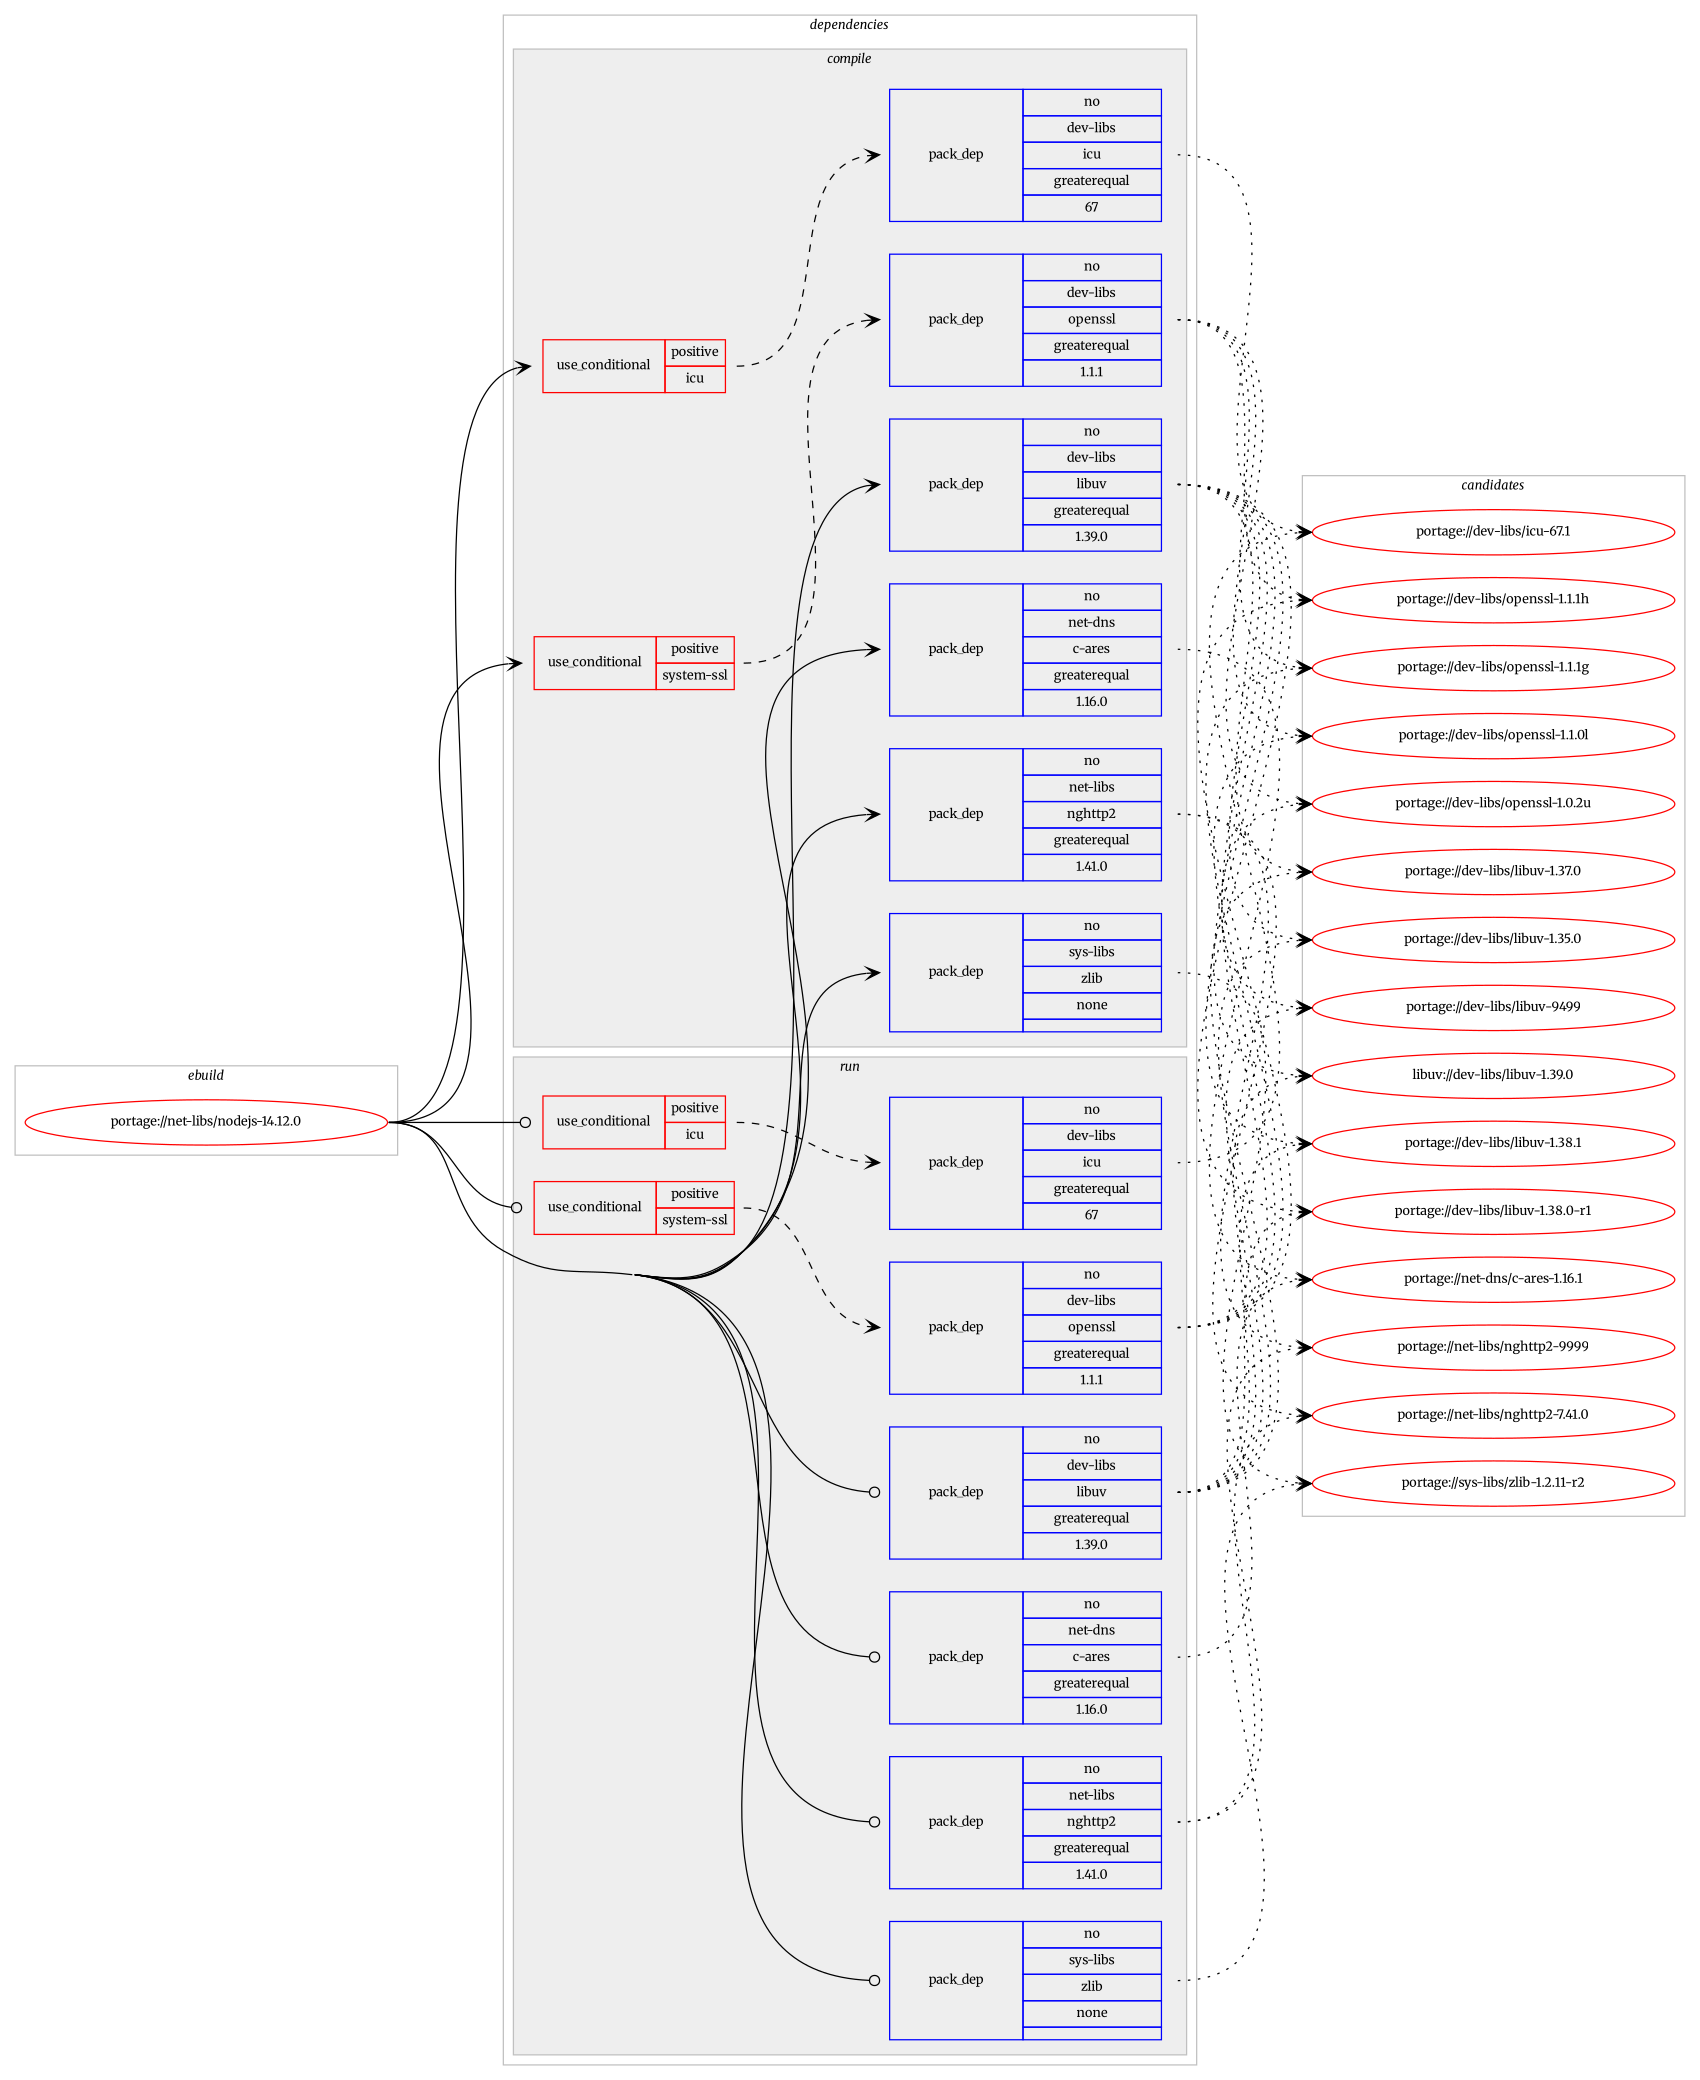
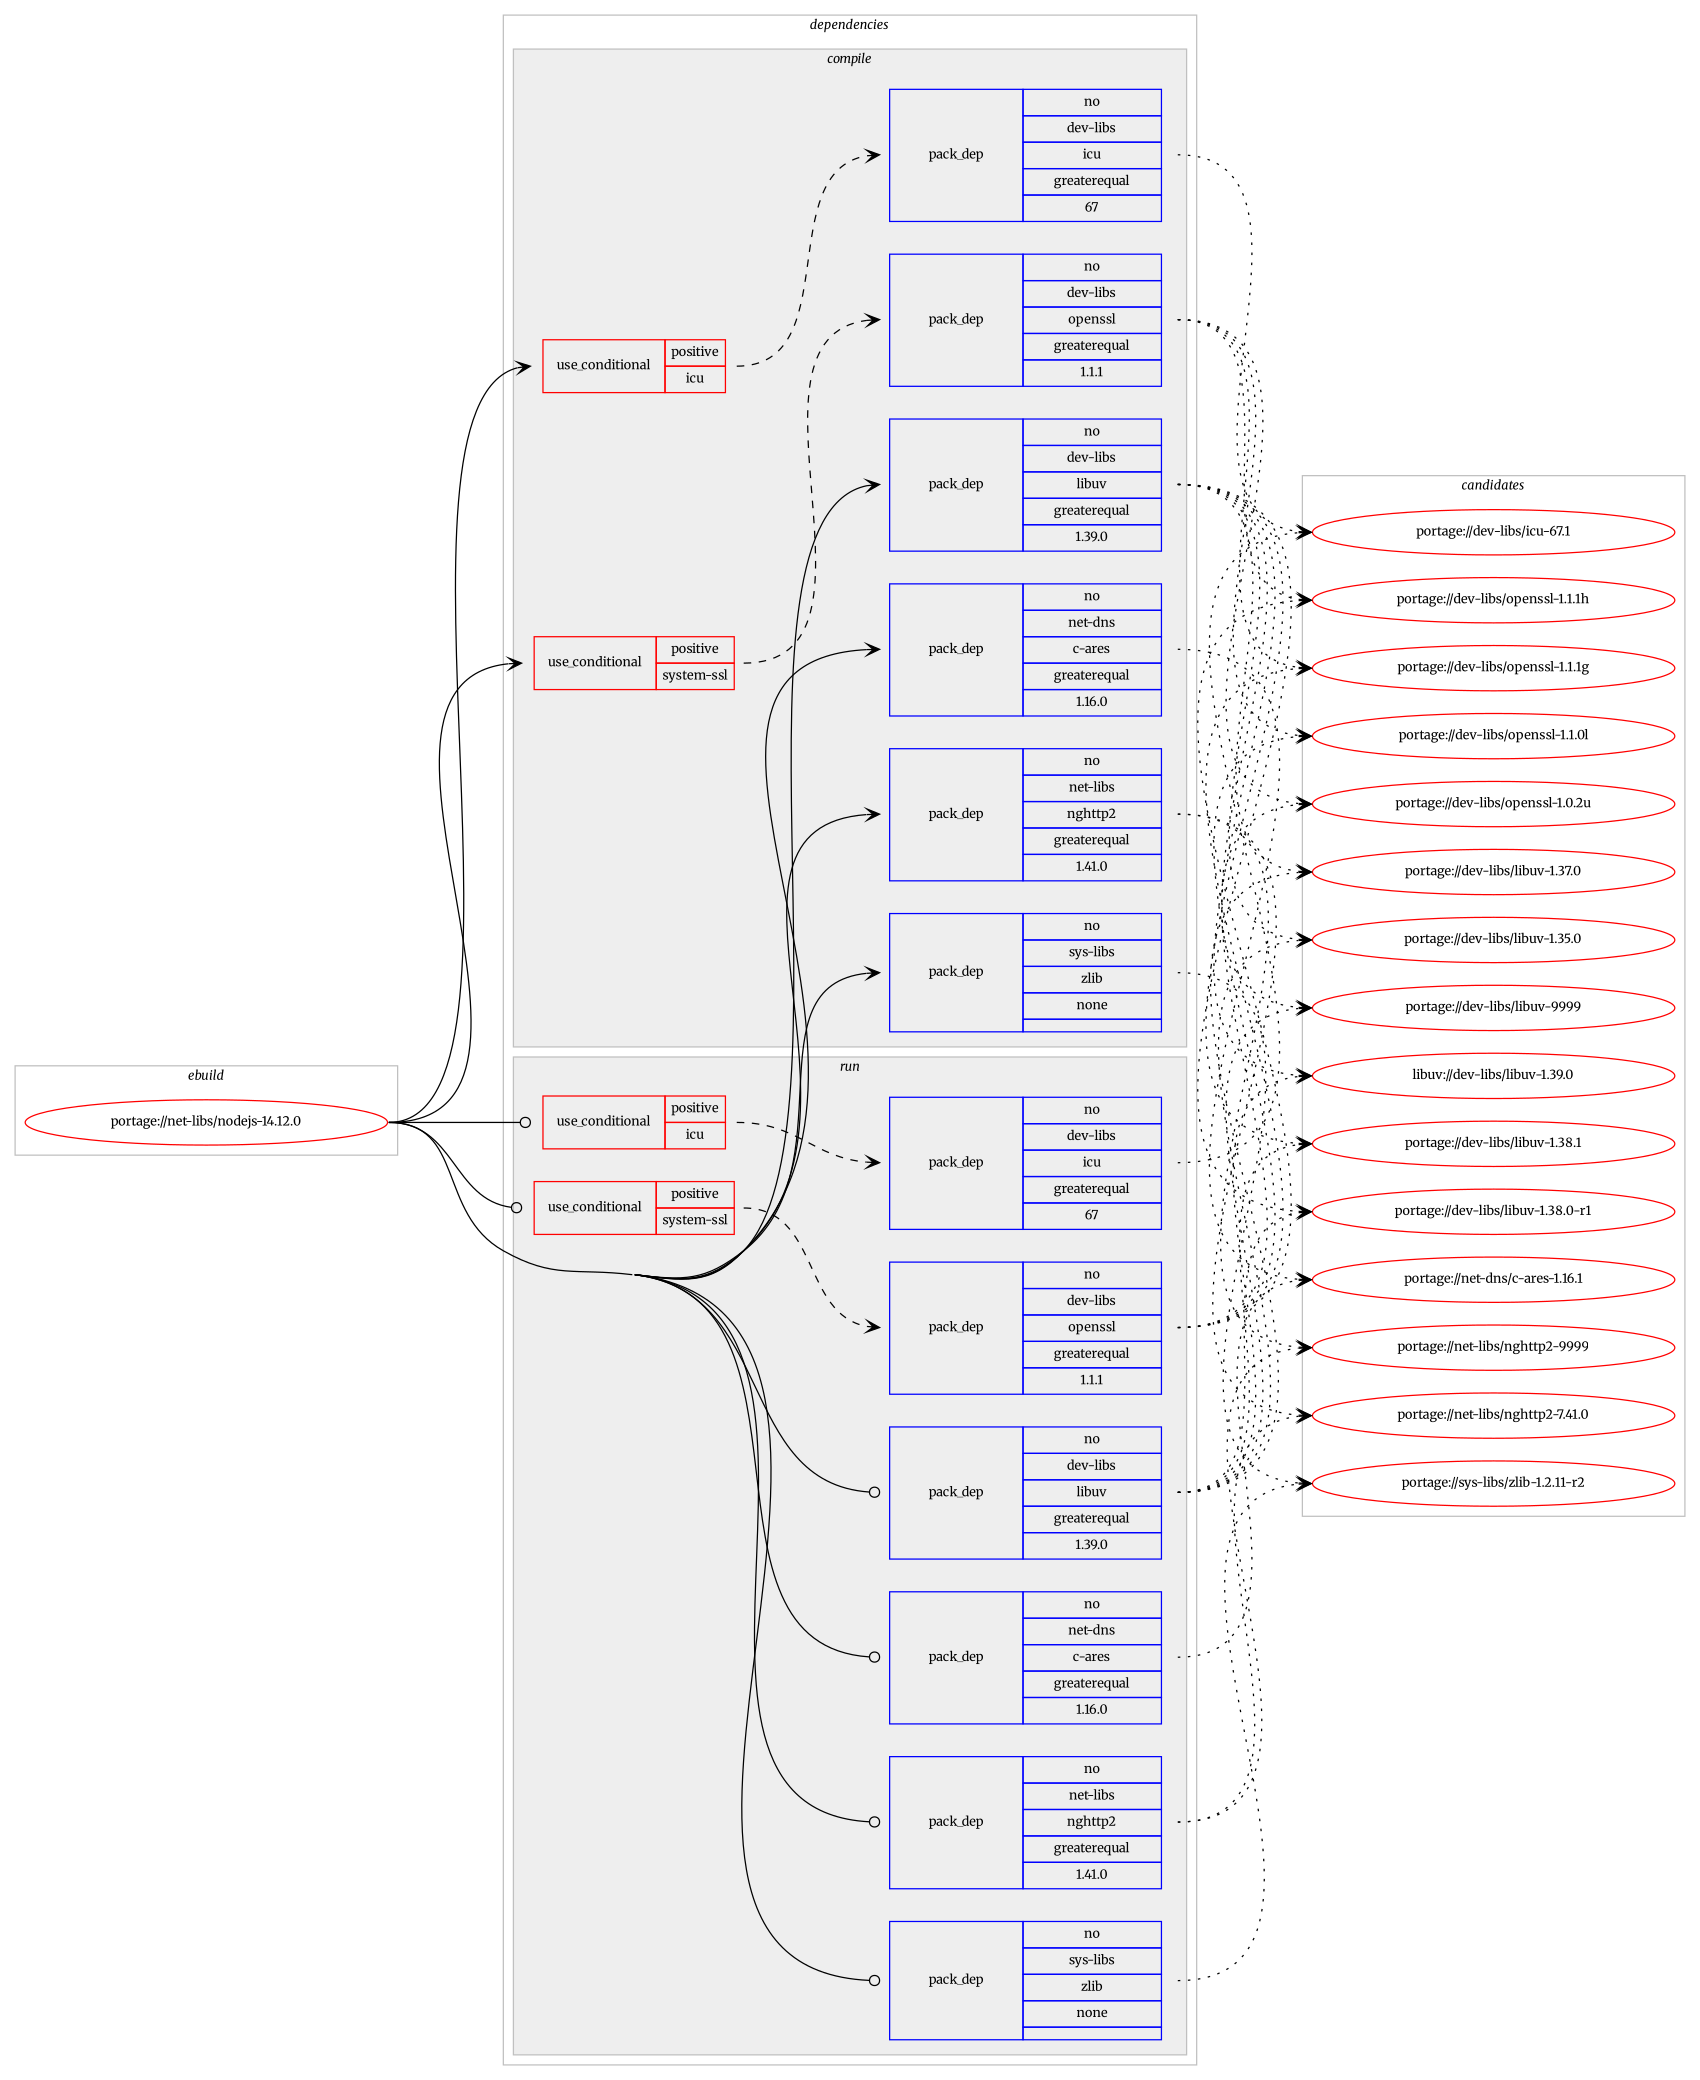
(1494, 1008) -> (1494, 1008)
